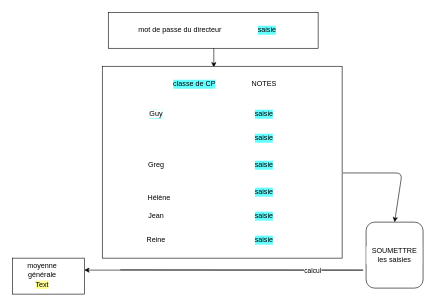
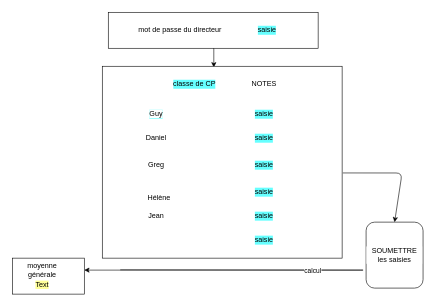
none -> (156, 138)
(156, 240) -> none
